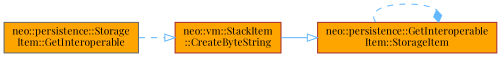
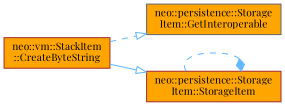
(152, 38) -> (123, 39)
(407, 38) -> (214, 87)
